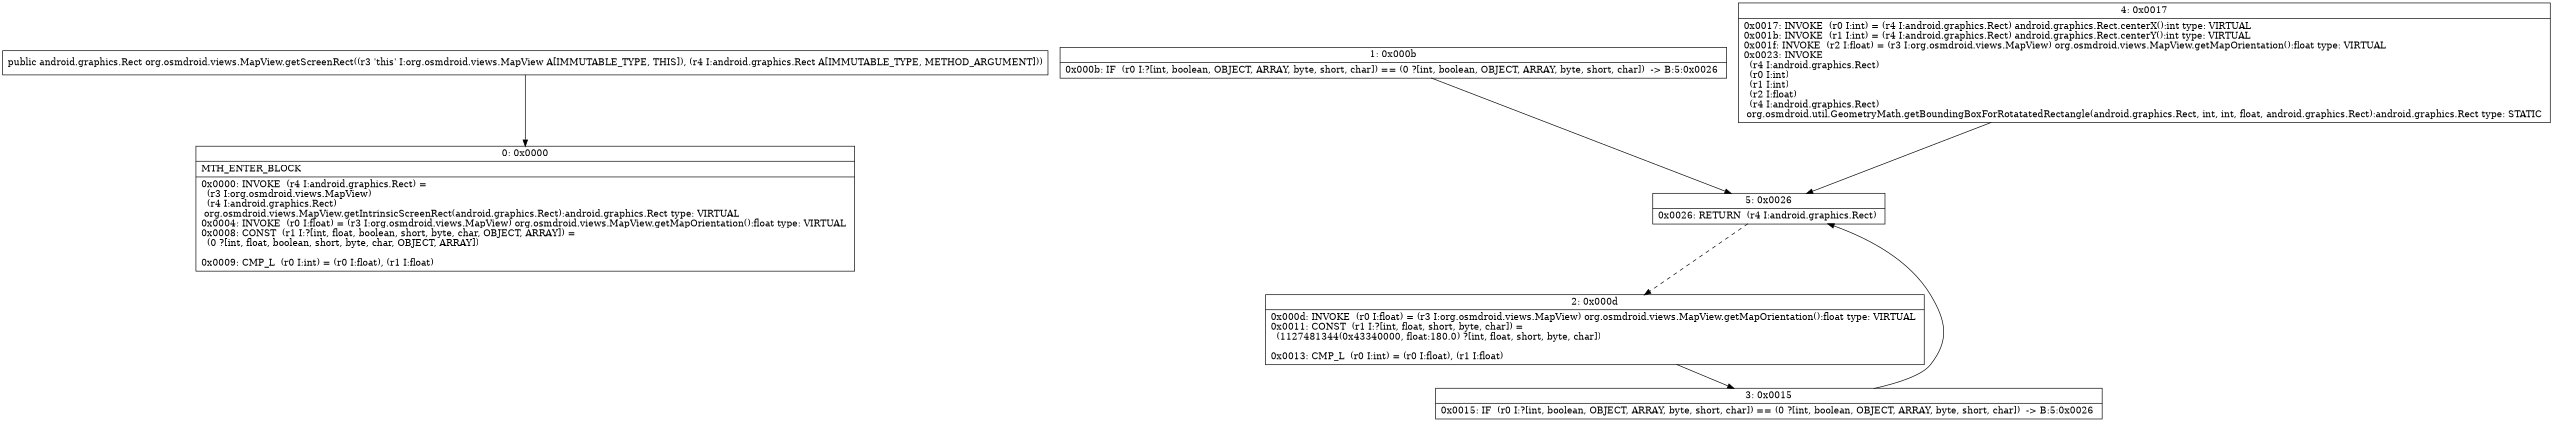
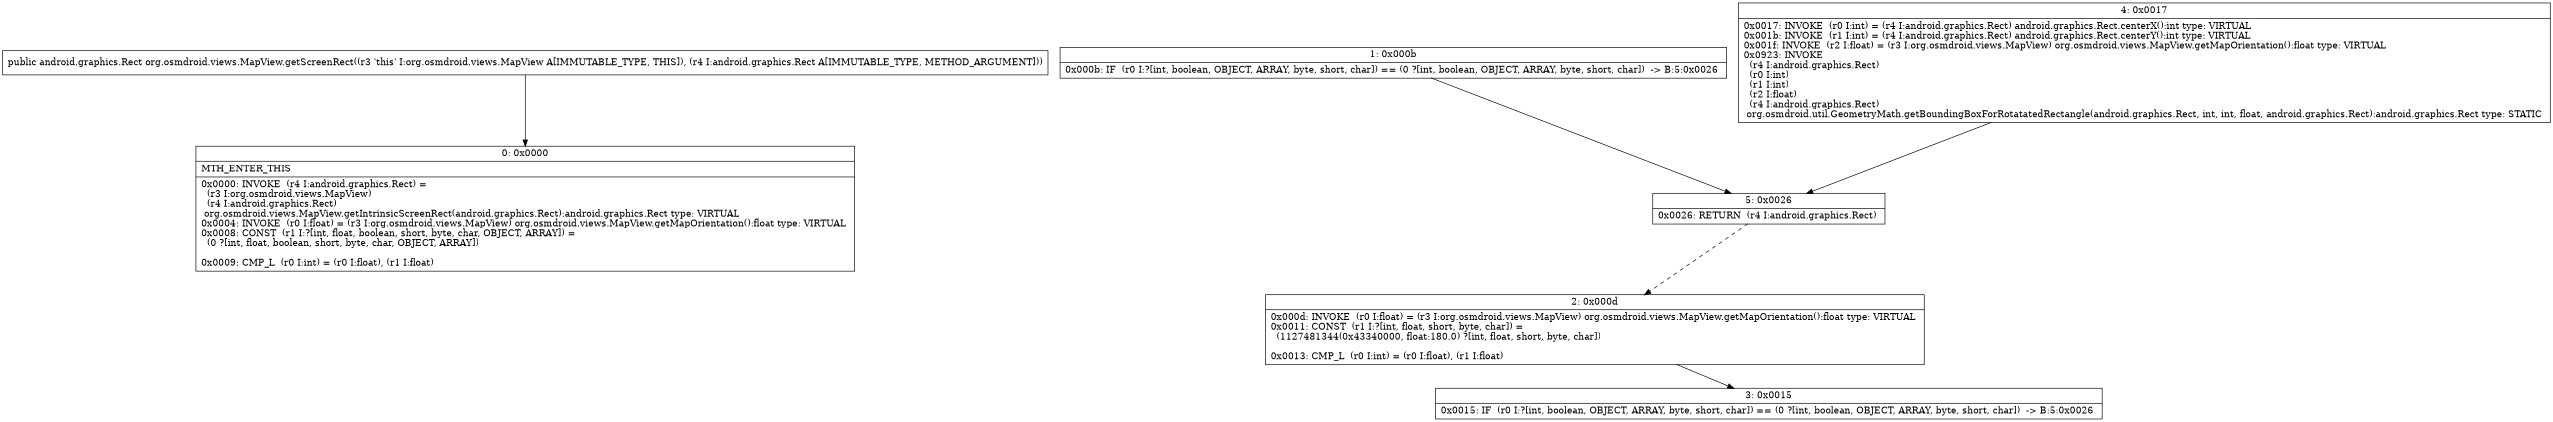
(1787, 56) -> (1787, 56)
(252, 169) -> (246, 169)
(1935, 302) -> none
